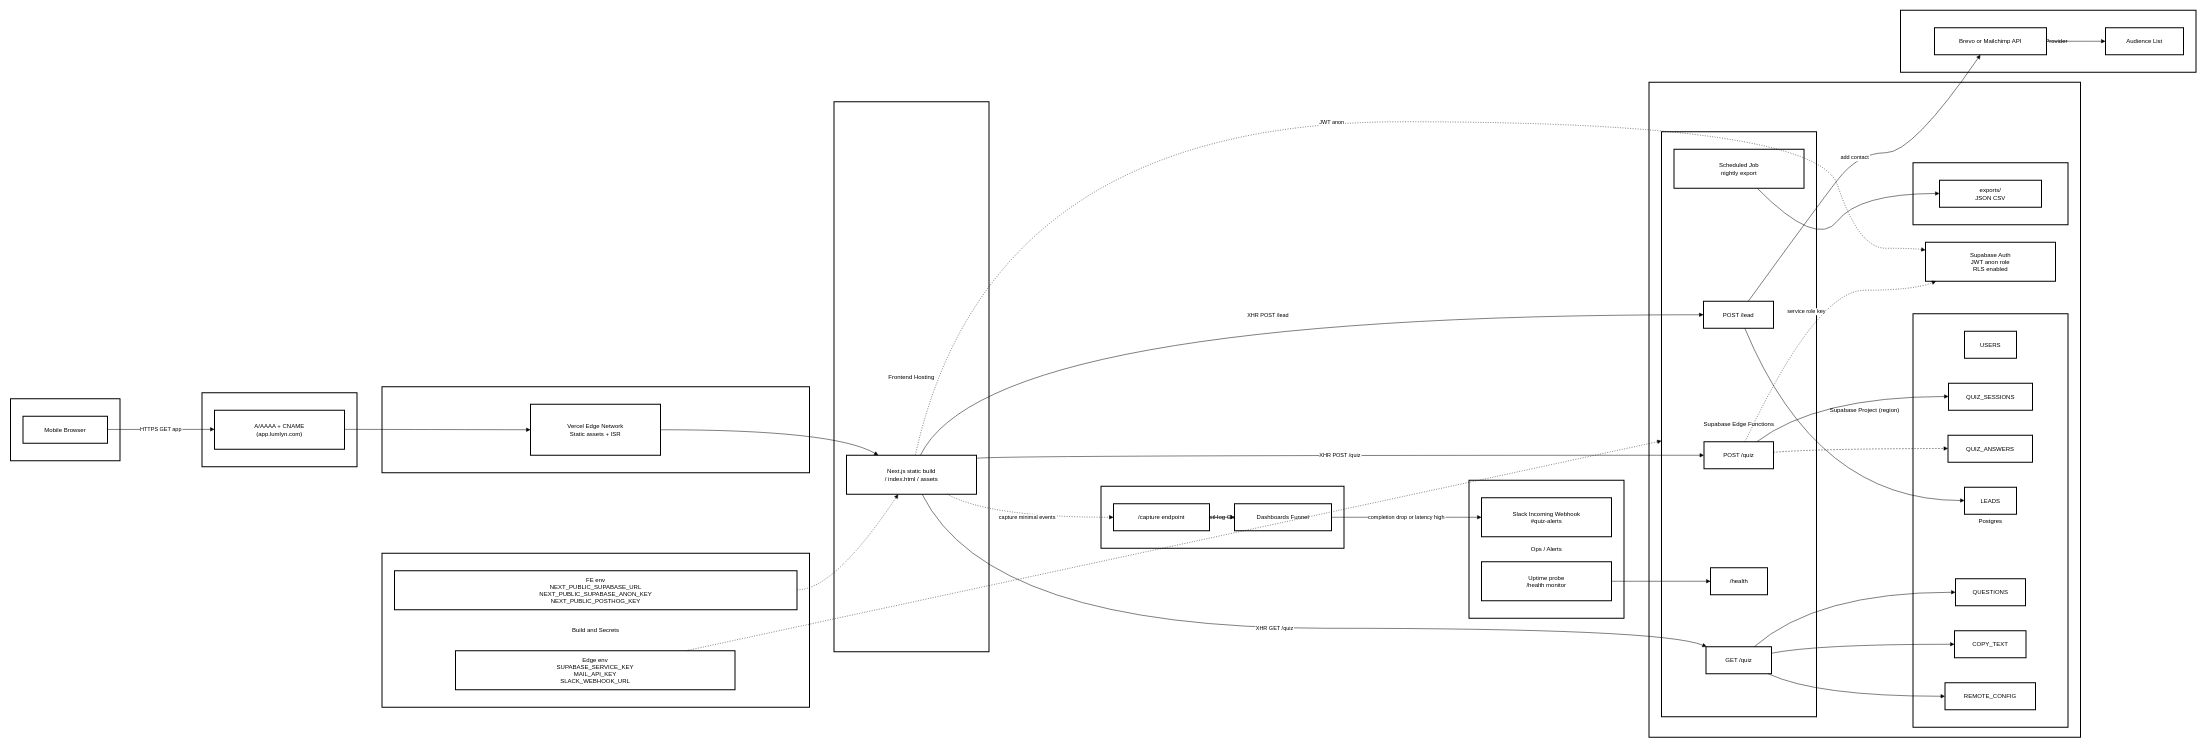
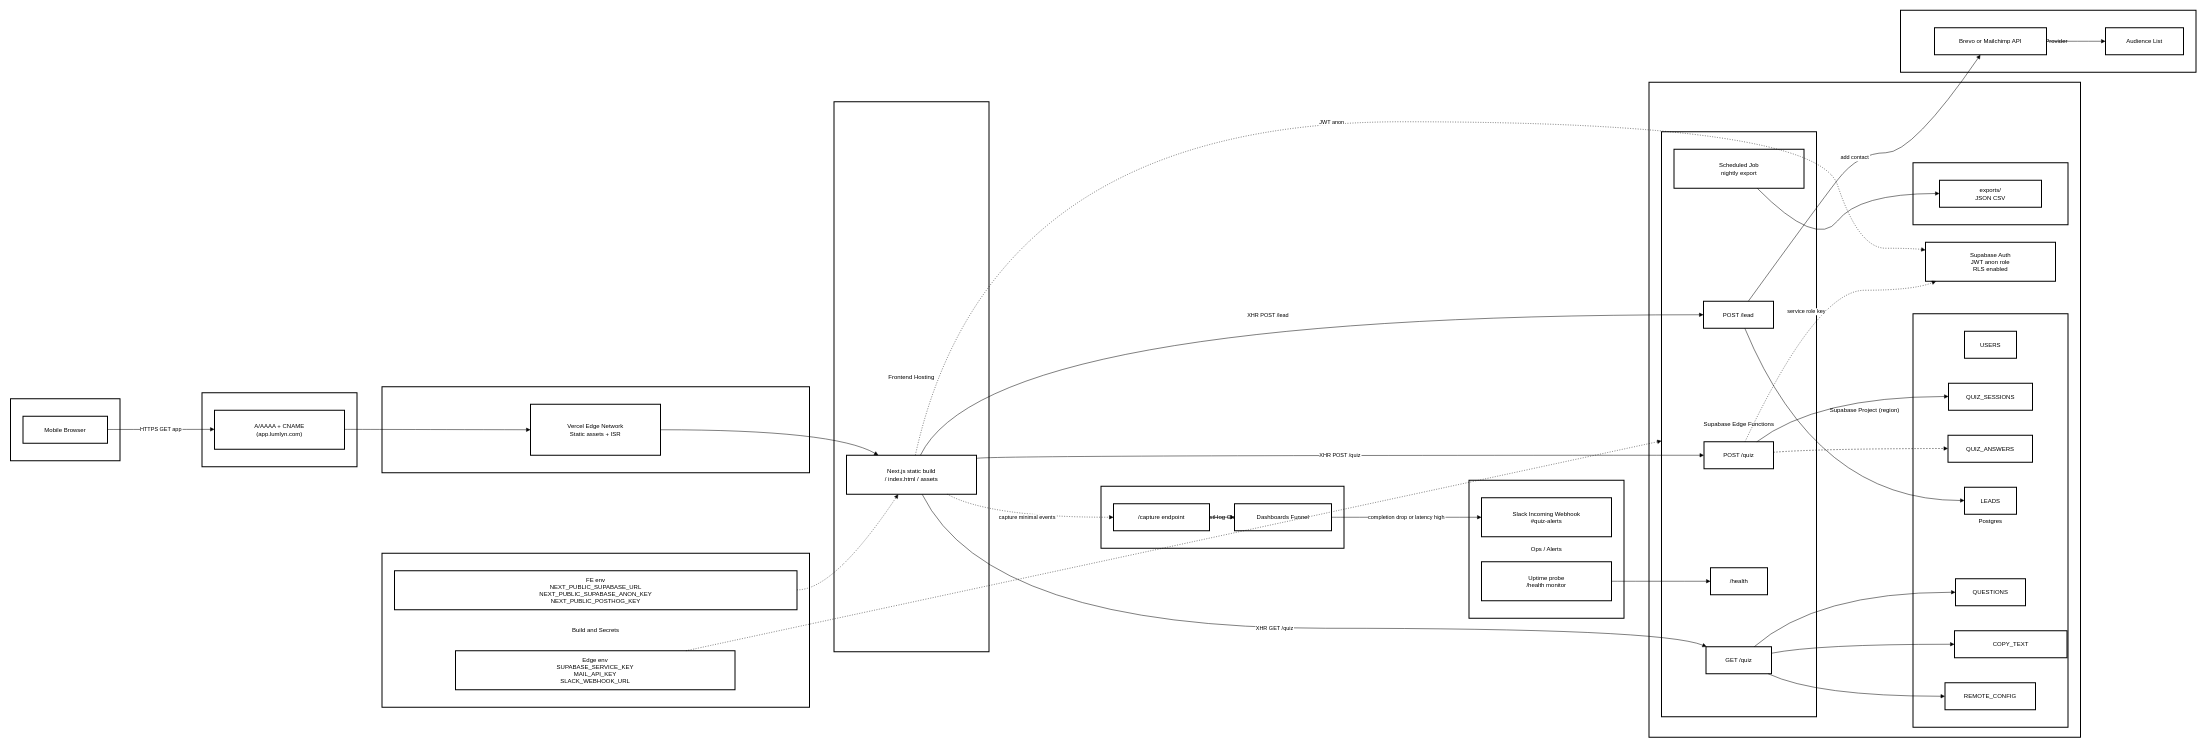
(1990, 644) -> (2011, 644)
